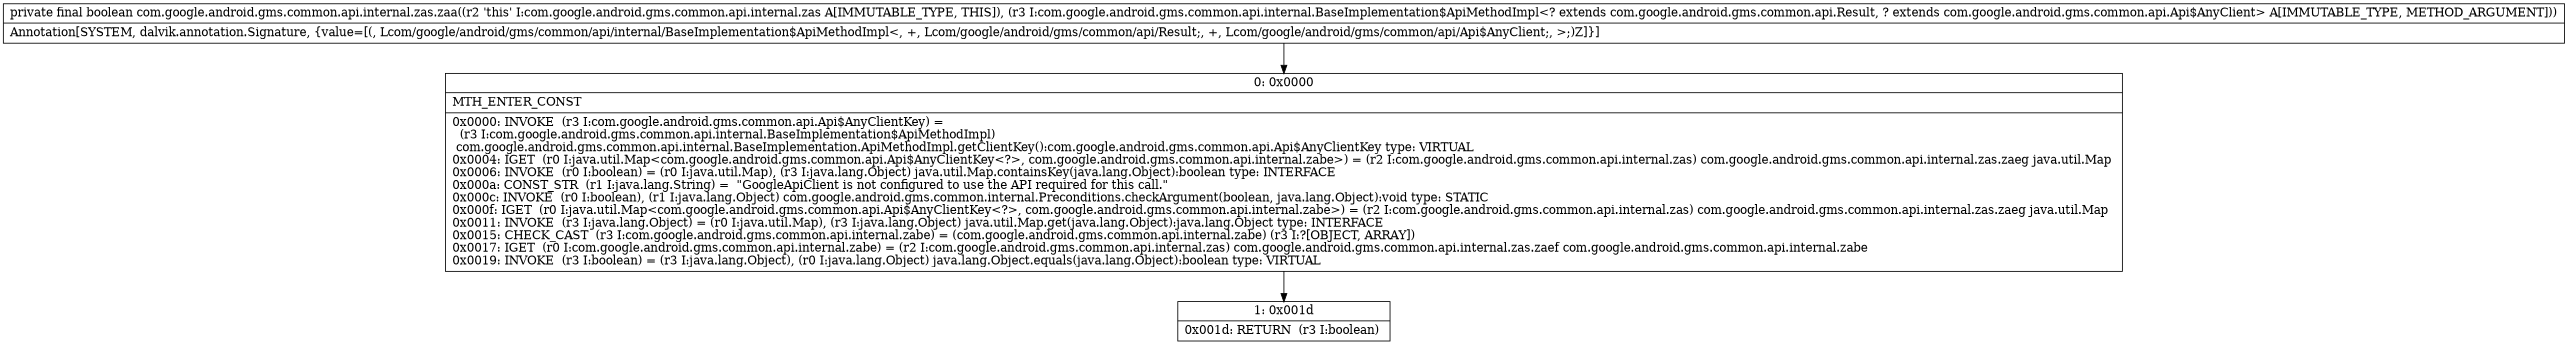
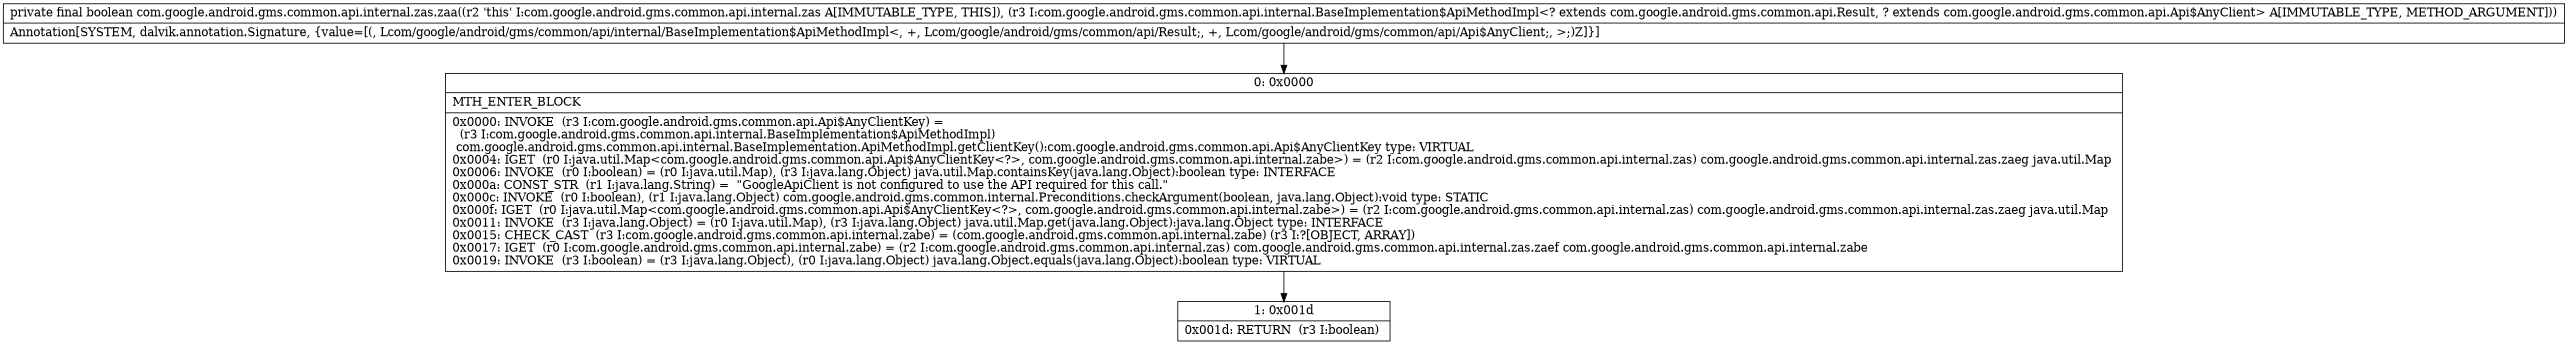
(517, 102) -> (517, 102)
